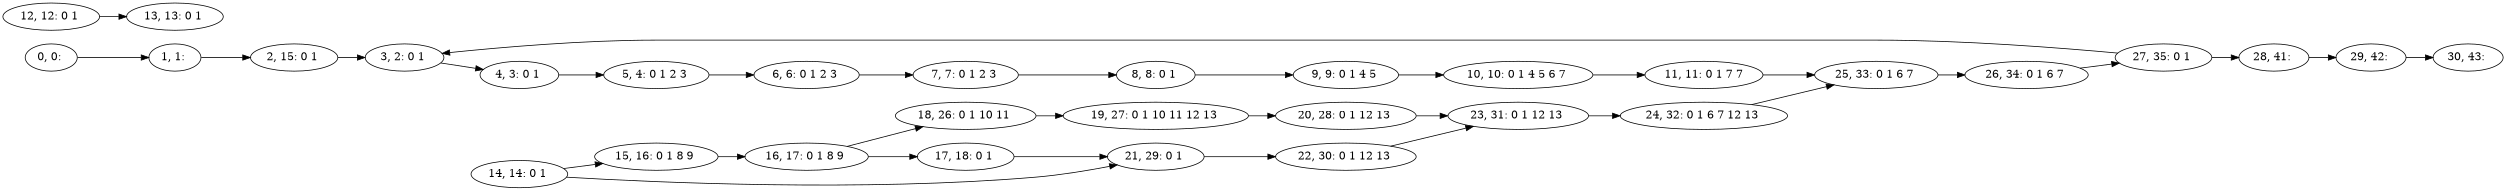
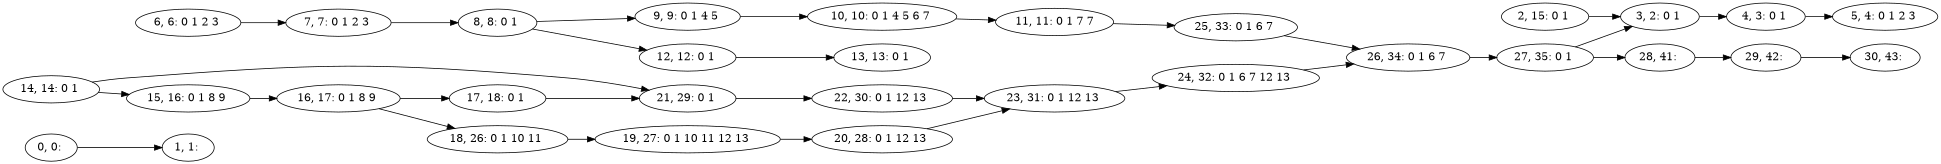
none -> (586, 39)
(222, 58) -> none
(728, 75) -> none
(1789, 96) -> (1325, 67)
